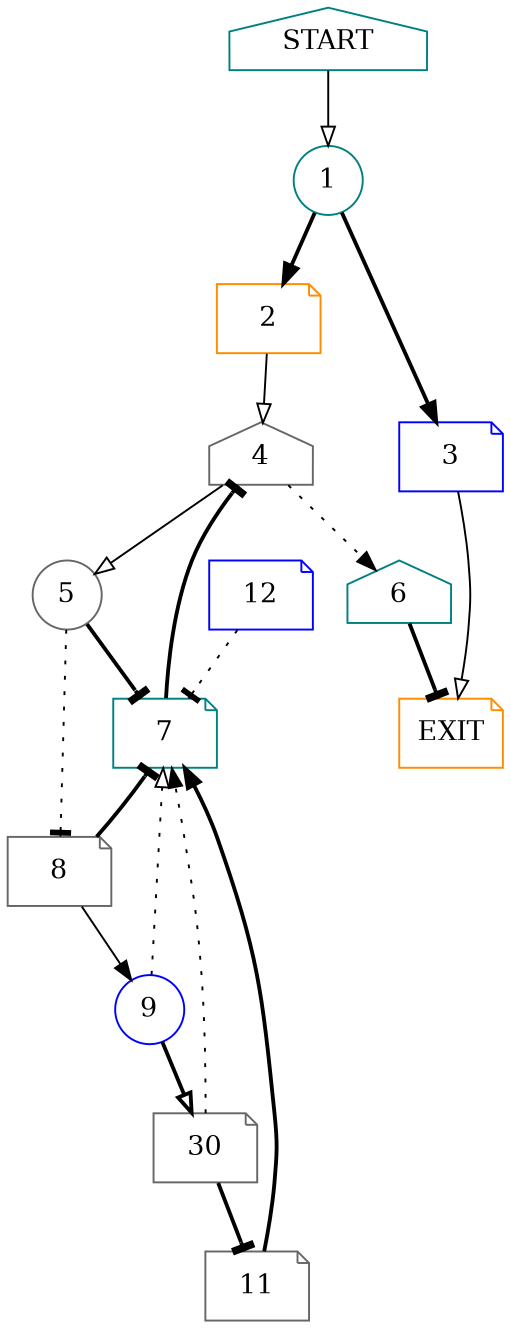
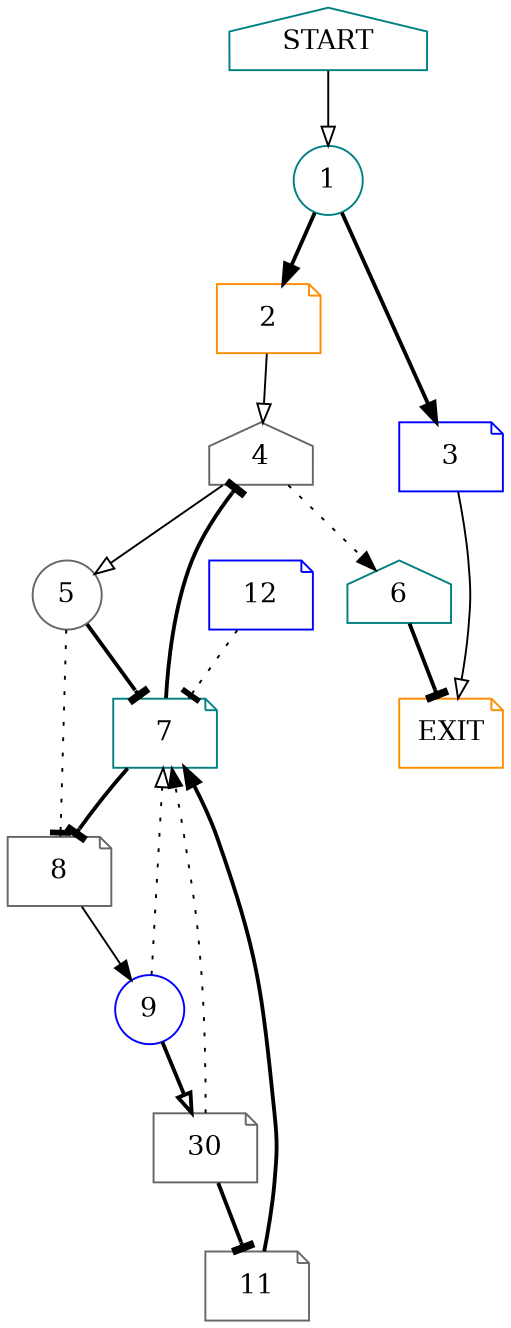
(121, 807) -> (103, 798)
